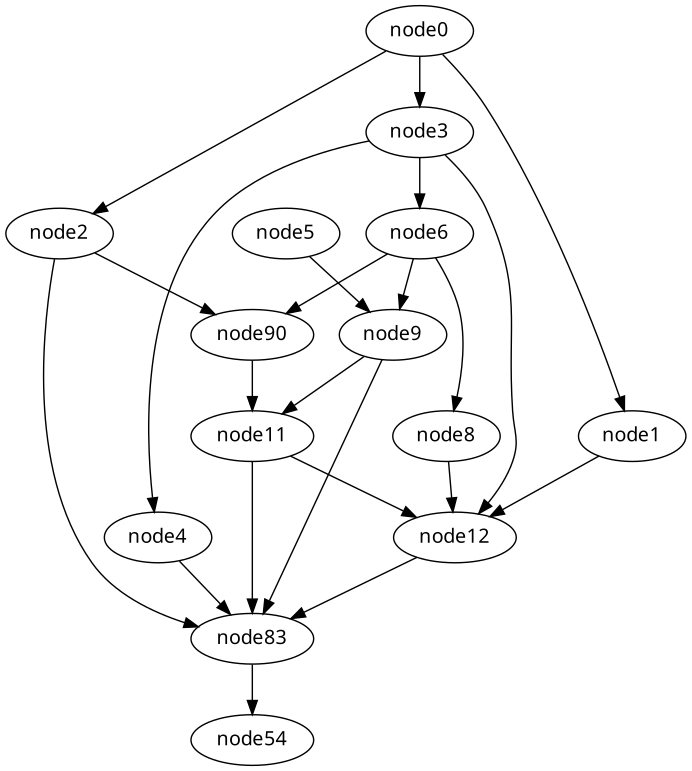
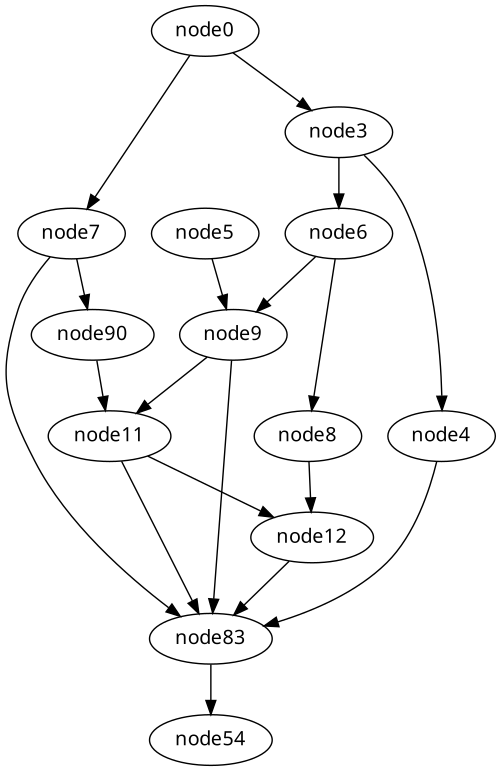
(60, 234) -> (72, 234)
(348, 277) -> none
(511, 324) -> none
(632, 436) -> none
